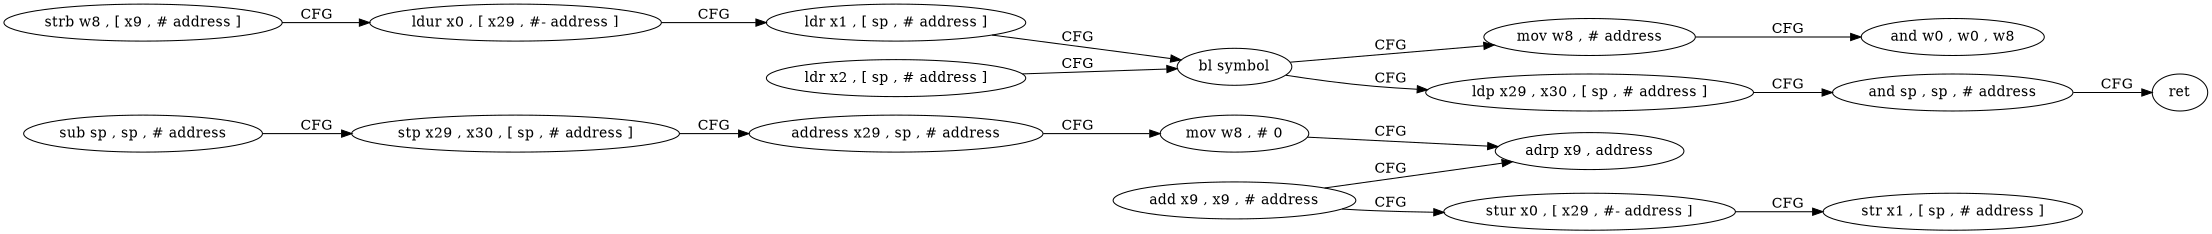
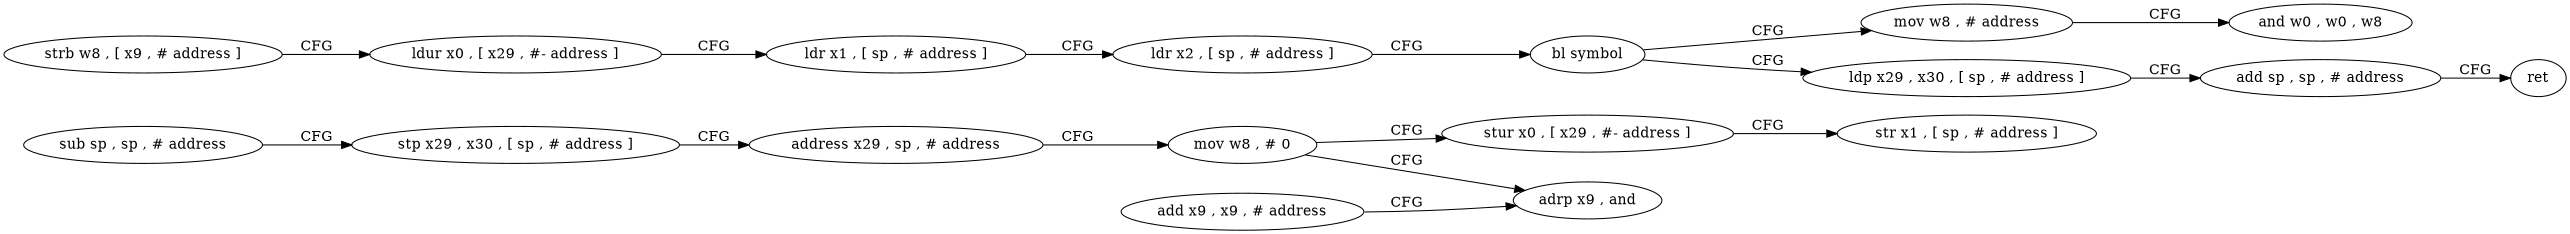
(1081, 47) -> (1064, 54)
(1953, 92) -> (2321, 78)
(1590, 151) -> (1588, 200)
(1388, 211) -> (1376, 141)
